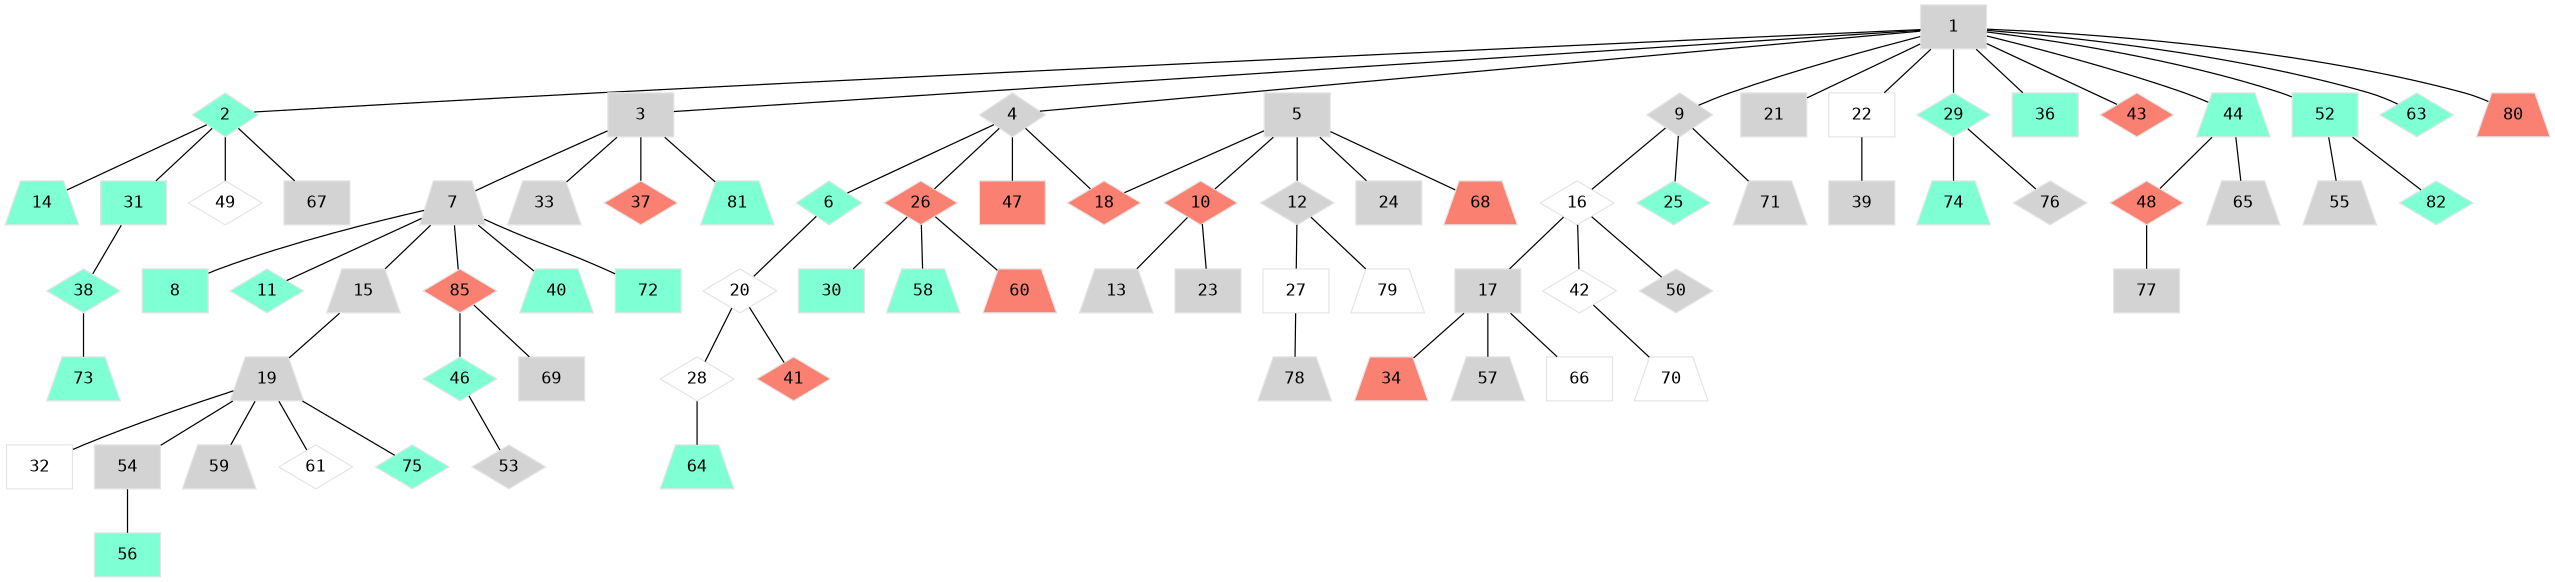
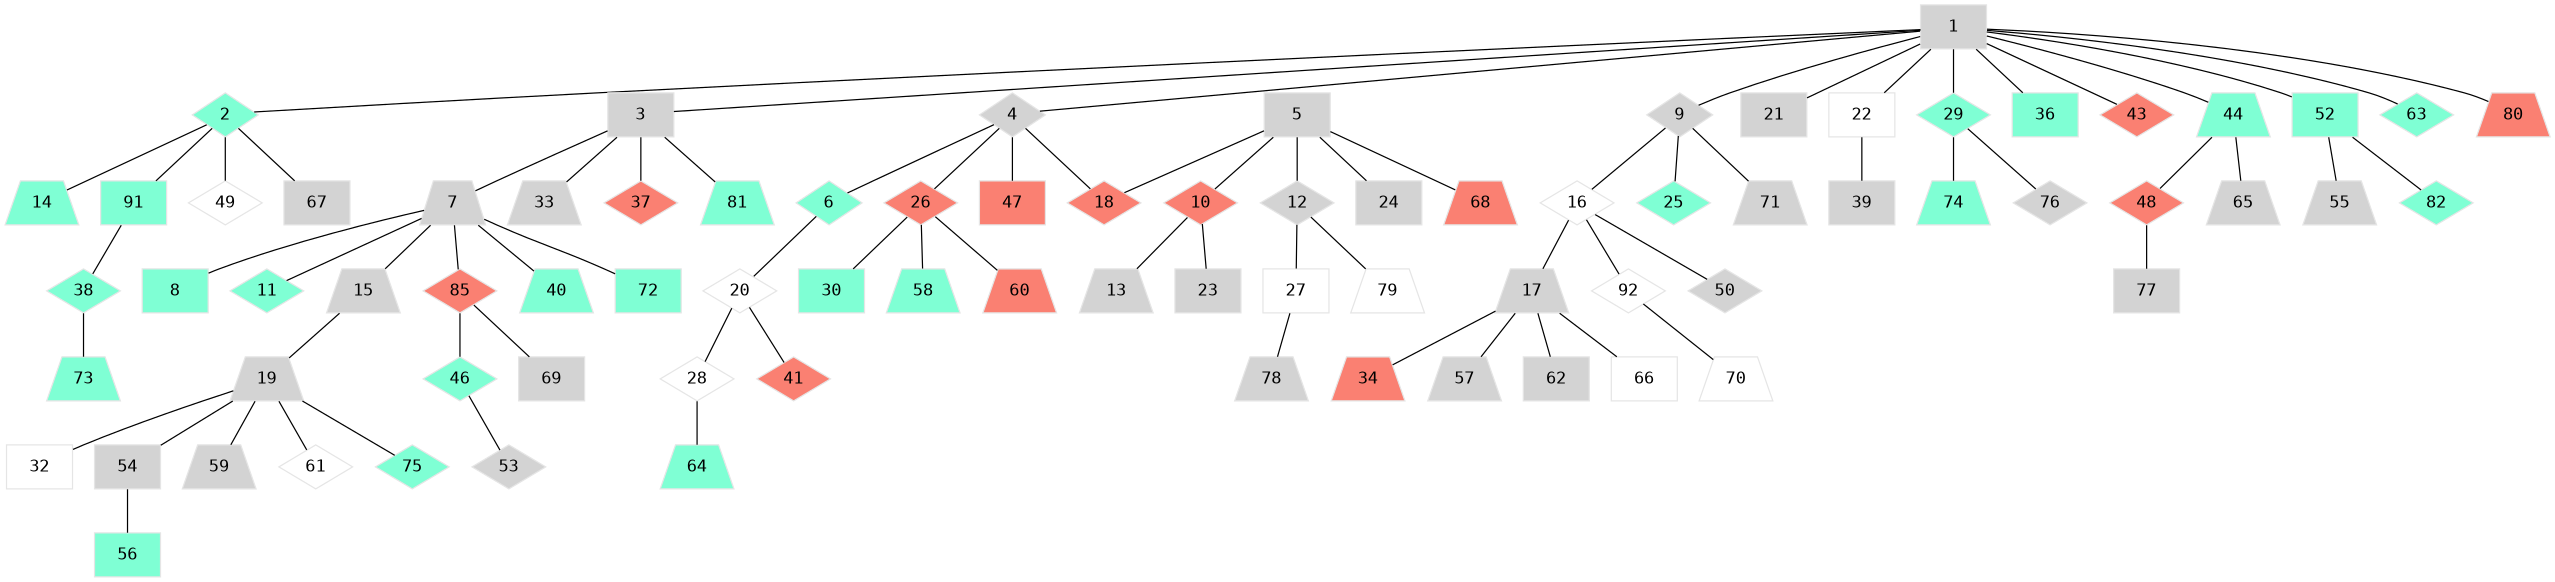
(134, 203) -> (134, 203)
(1488, 291) -> (1532, 291)
(1579, 291) -> (1628, 291)
none -> (1556, 379)
